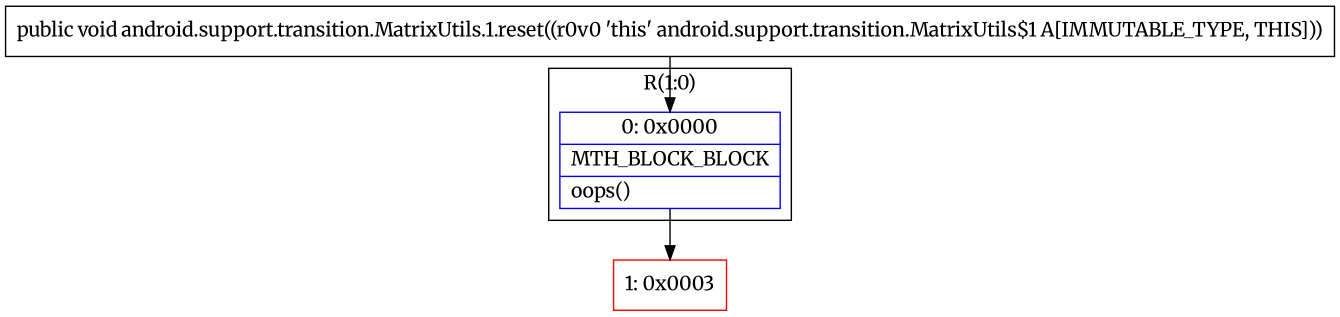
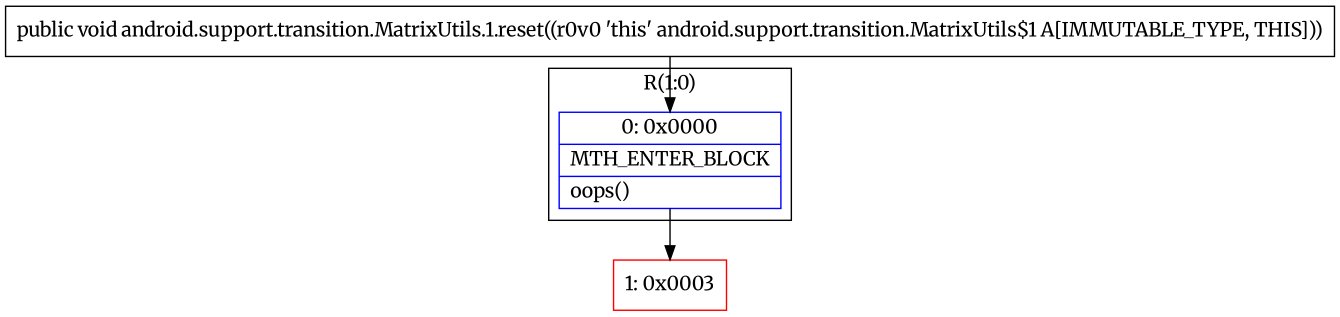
(670, 160) -> (670, 160)
